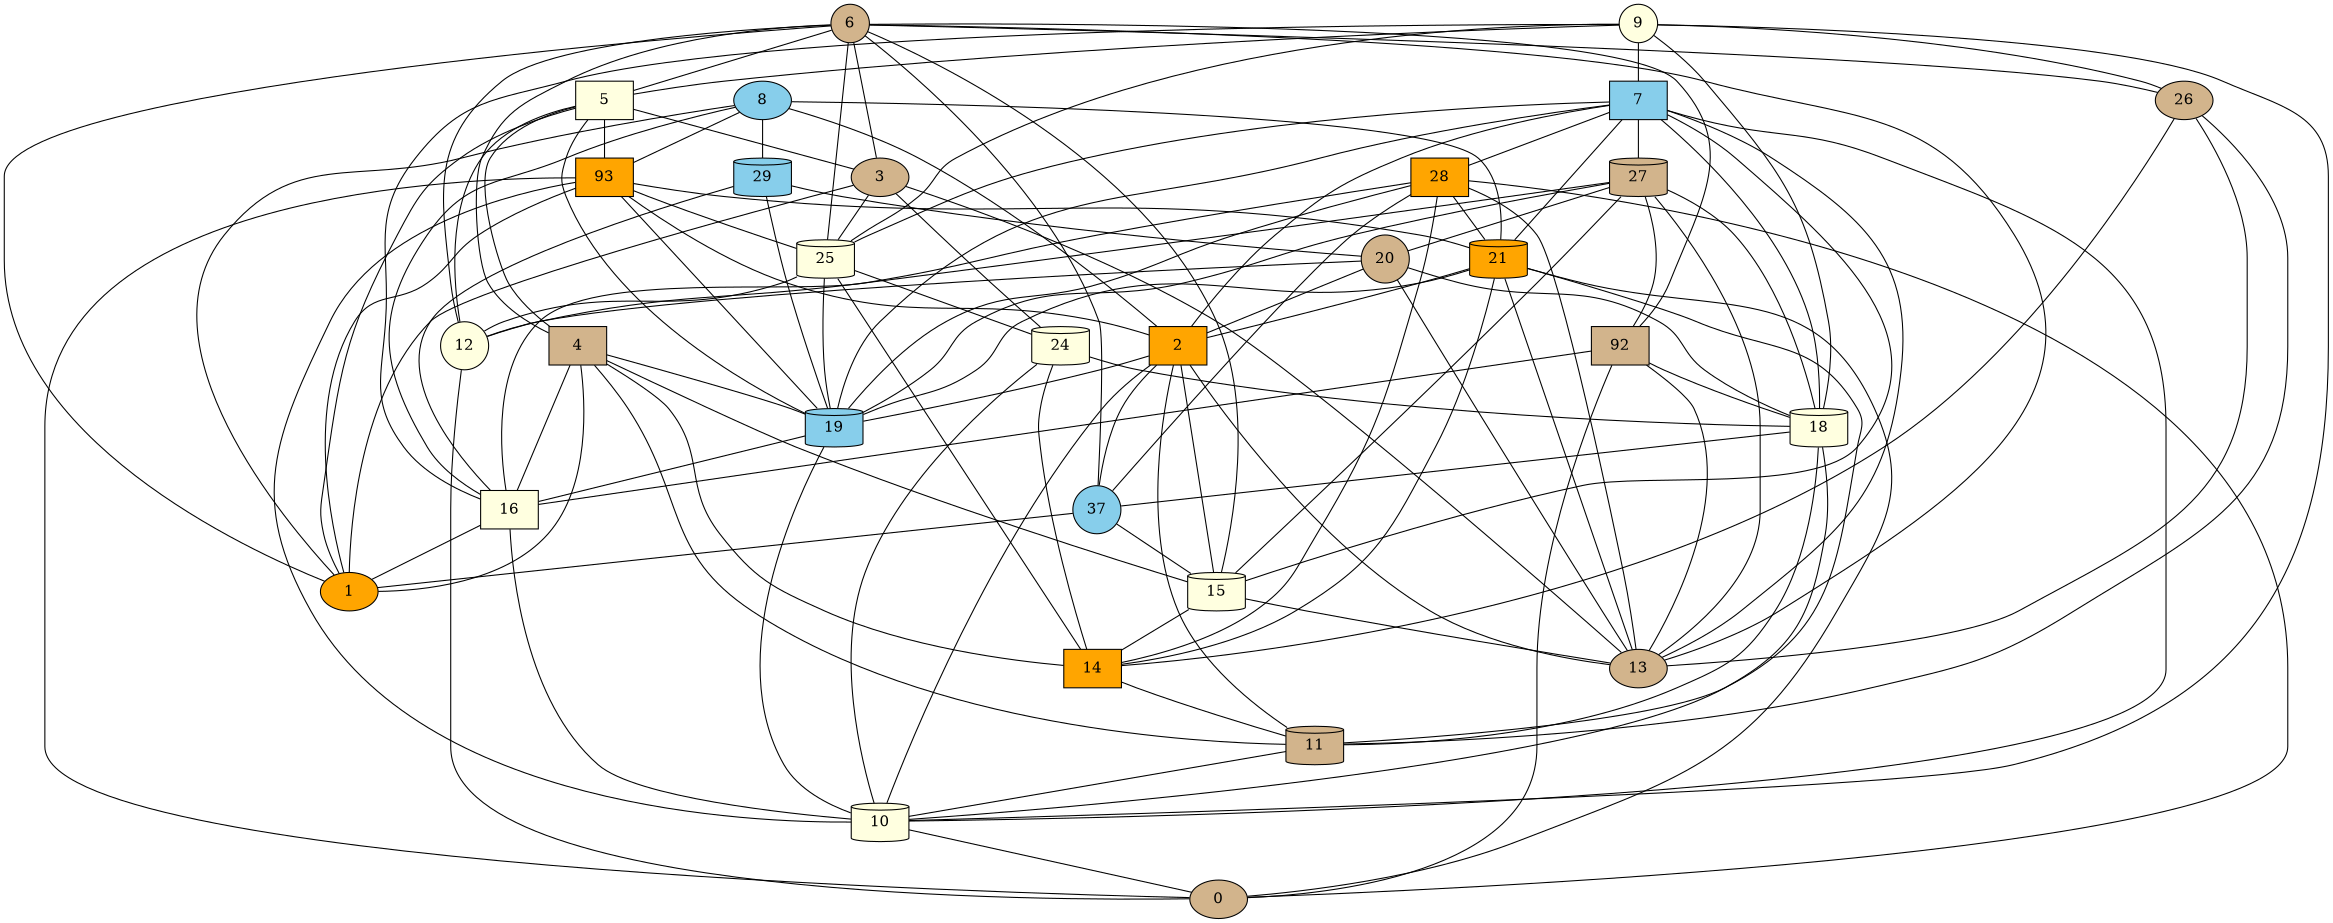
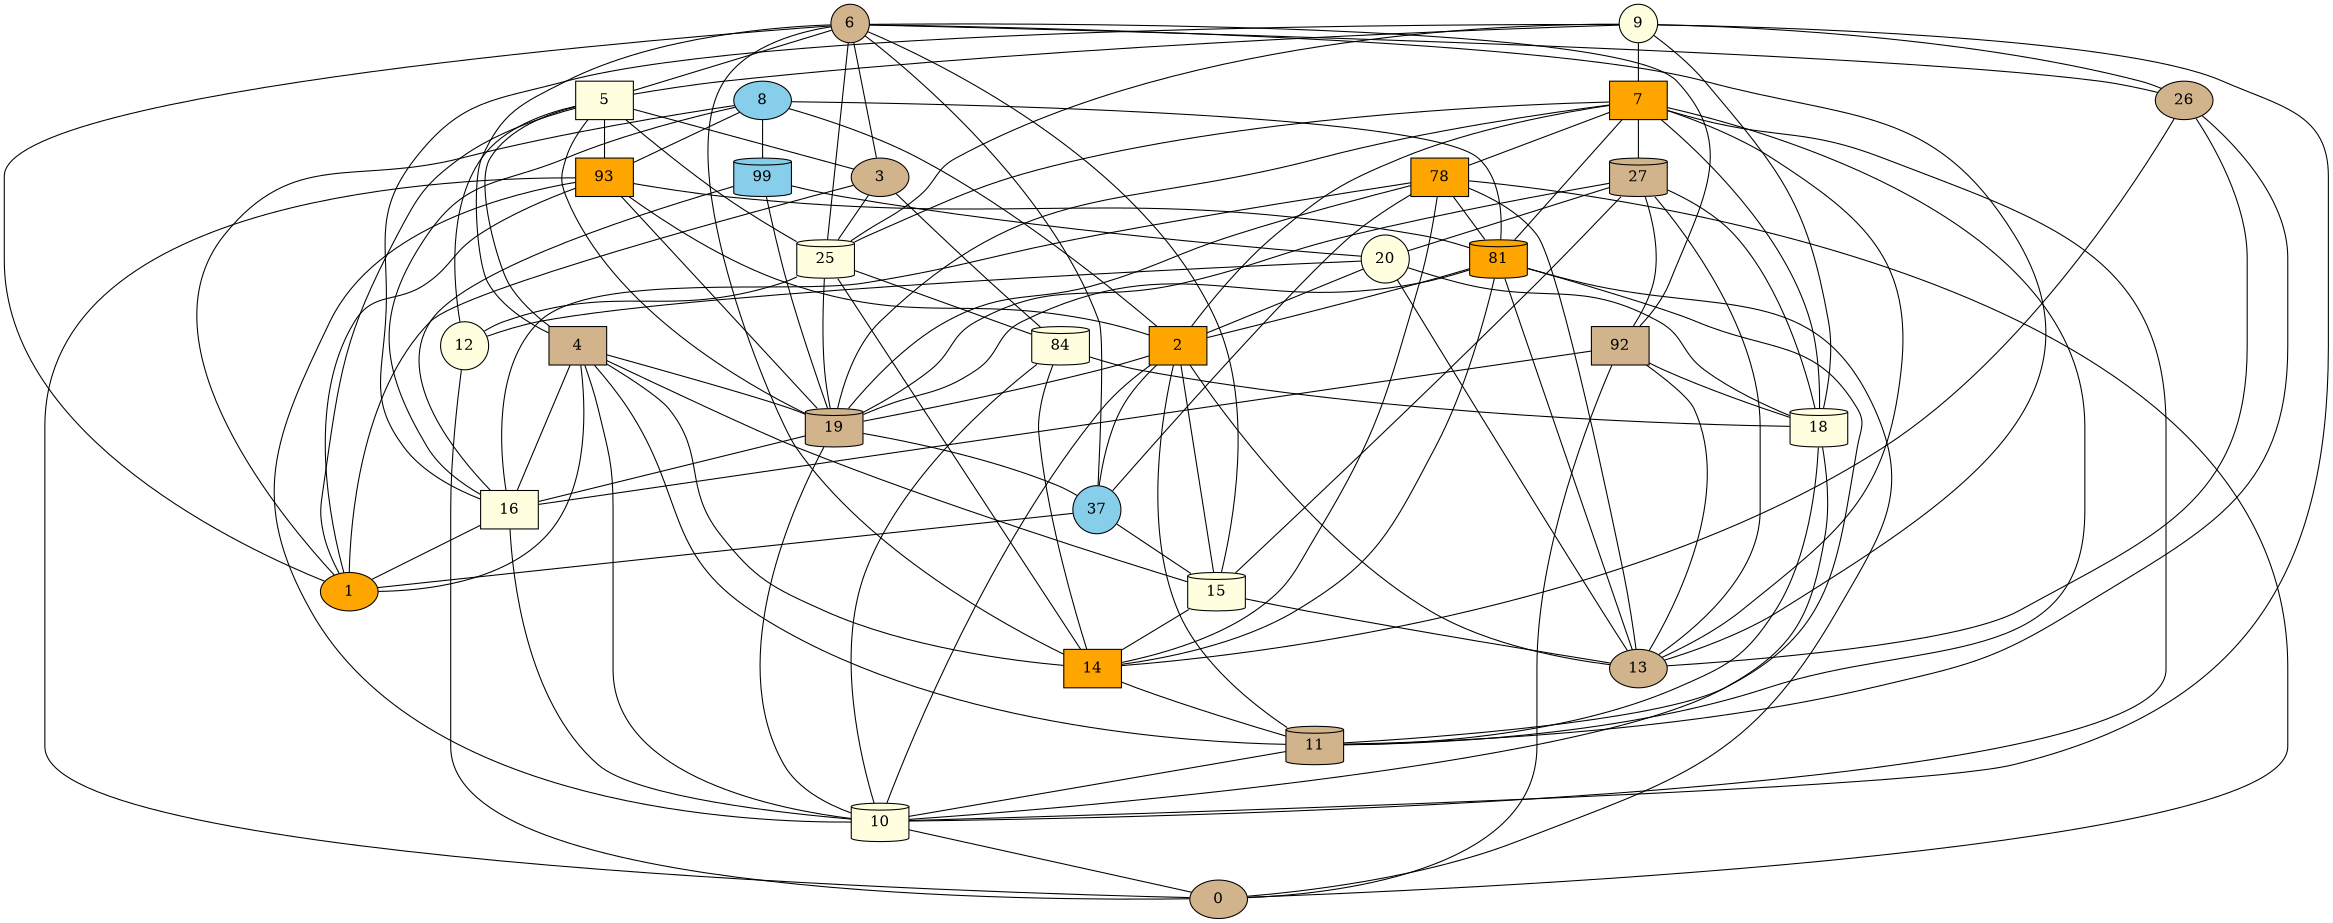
(536, 65) -> (761, 372)
(1638, 100) -> (1638, 100)
(763, 177) -> (763, 177)
(1440, 177) -> (1440, 177)
(707, 218) -> (700, 179)
(1048, 259) -> none
(1385, 259) -> (1385, 259)
(1498, 259) -> (1498, 259)
(1061, 346) -> (1061, 346)
(1291, 375) -> none
(834, 428) -> (834, 428)
(1455, 469) -> (972, 457)
(1793, 473) -> (2058, 597)
none -> (613, 668)
